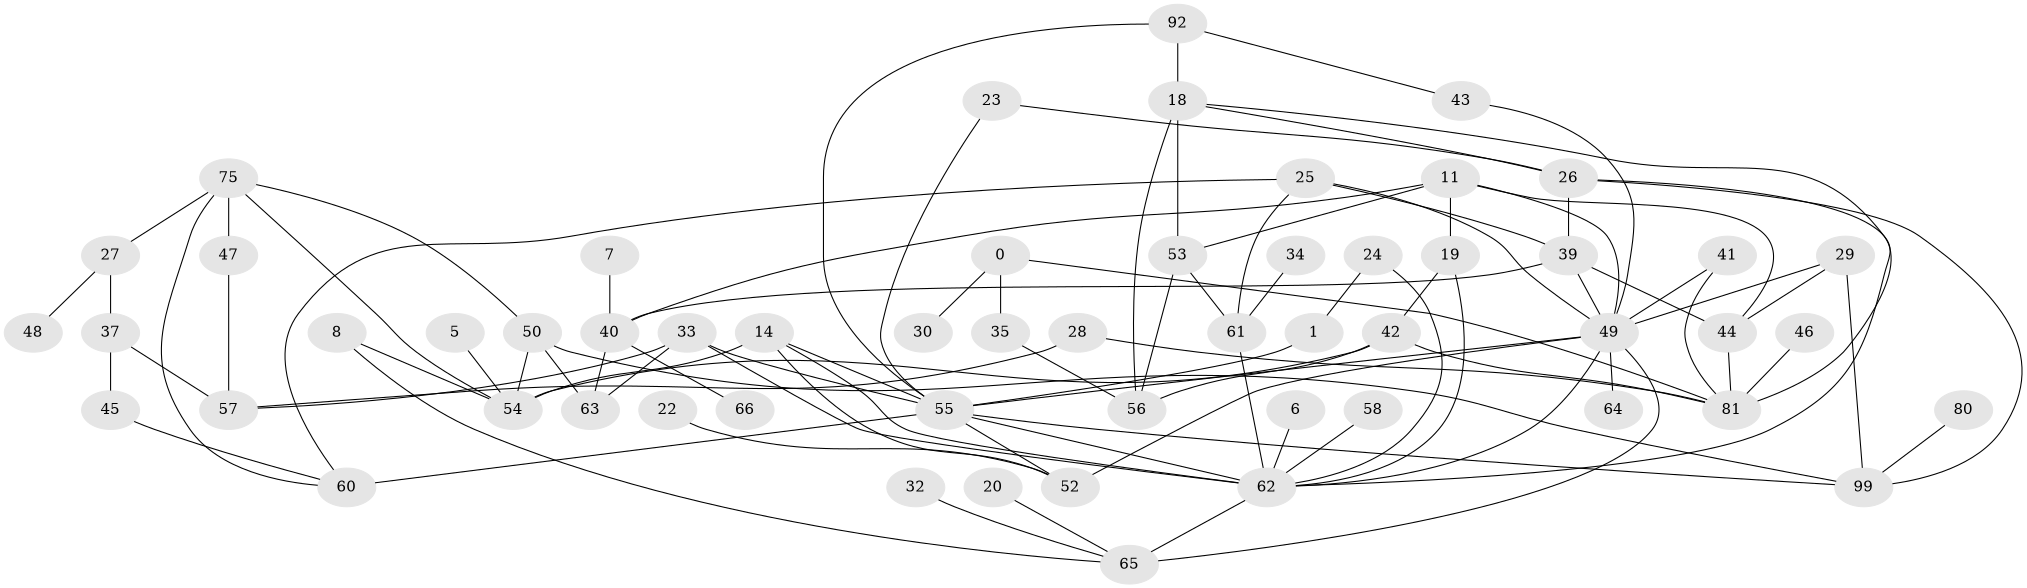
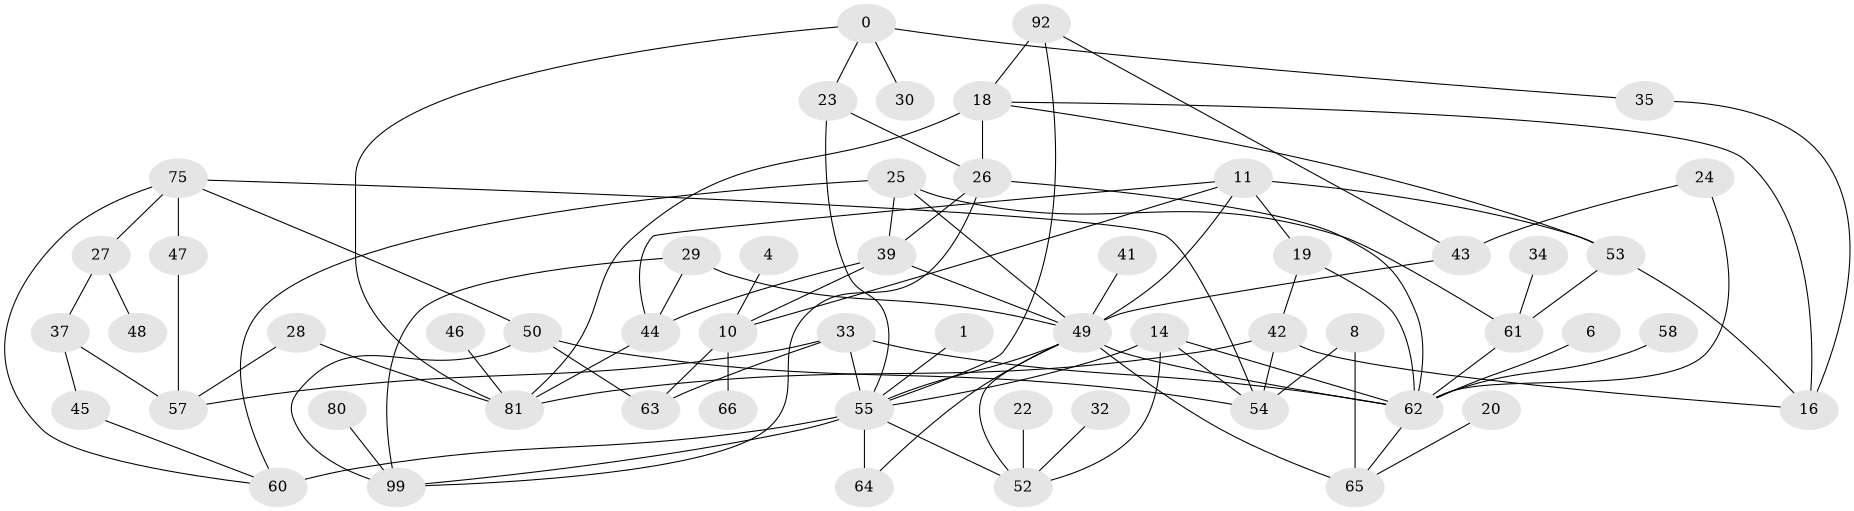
none -> (847, 62)
(610, 256) -> (769, 256)
(1344, 294) -> (1580, 210)
(455, 333) -> none
(610, 333) -> (728, 333)
(1685, 334) -> none
(1137, 410) -> (1809, 410)
(1106, 449) -> (864, 449)
(1020, 530) -> (1062, 449)
